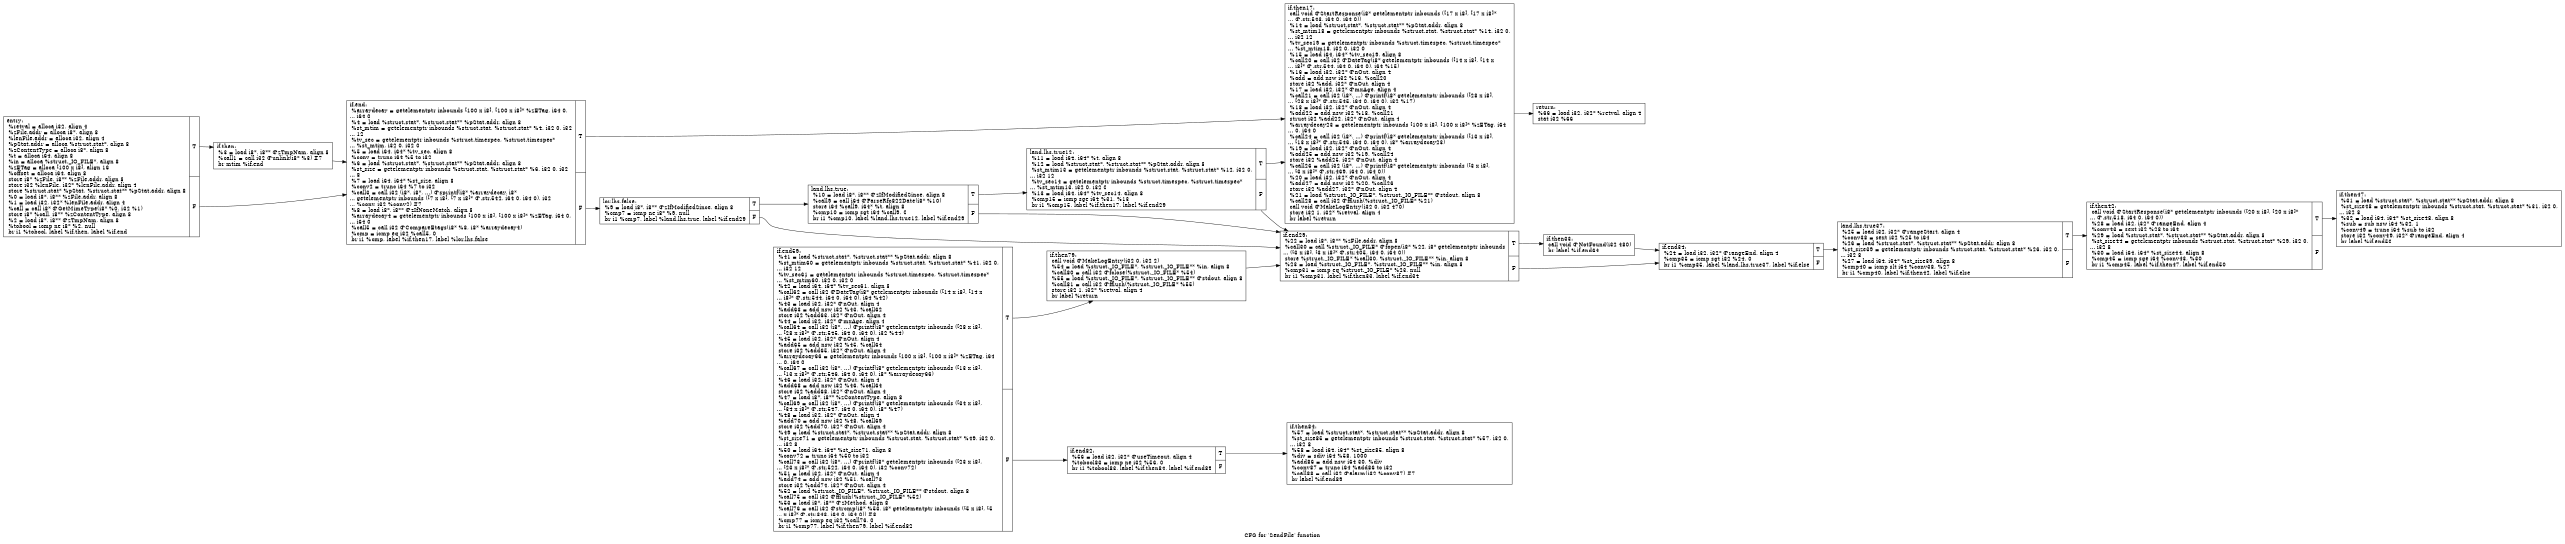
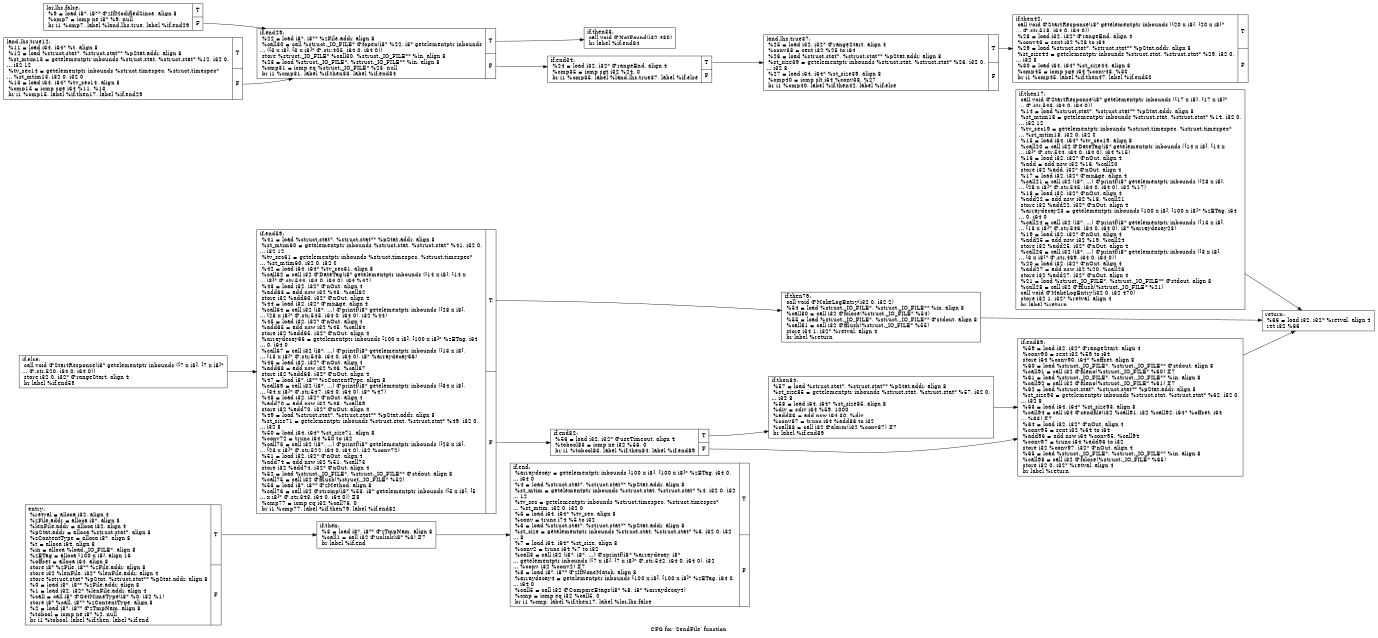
(1344, 119) -> (1074, 205)
(1555, 119) -> (1283, 326)
(933, 131) -> none
(391, 158) -> (554, 520)
(63, 162) -> (82, 550)
(1273, 163) -> none
(240, 164) -> (343, 543)
(1080, 199) -> (56, 89)
(271, 203) -> none
(893, 204) -> none
(591, 208) -> none
(2449, 219) -> none
(1645, 249) -> none
(1261, 267) -> (1119, 319)
(1096, 290) -> (831, 332)
none -> (123, 372)
(830, 386) -> (313, 369)
none -> (1130, 407)
(1329, 456) -> (810, 410)
